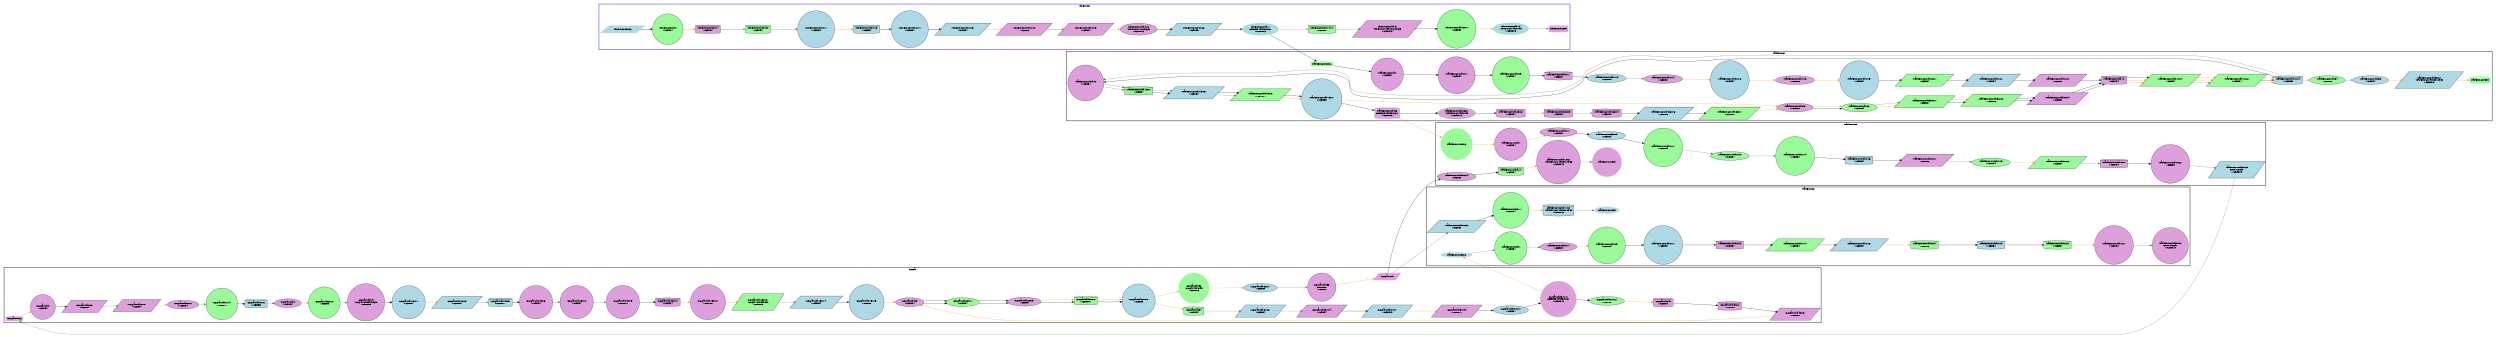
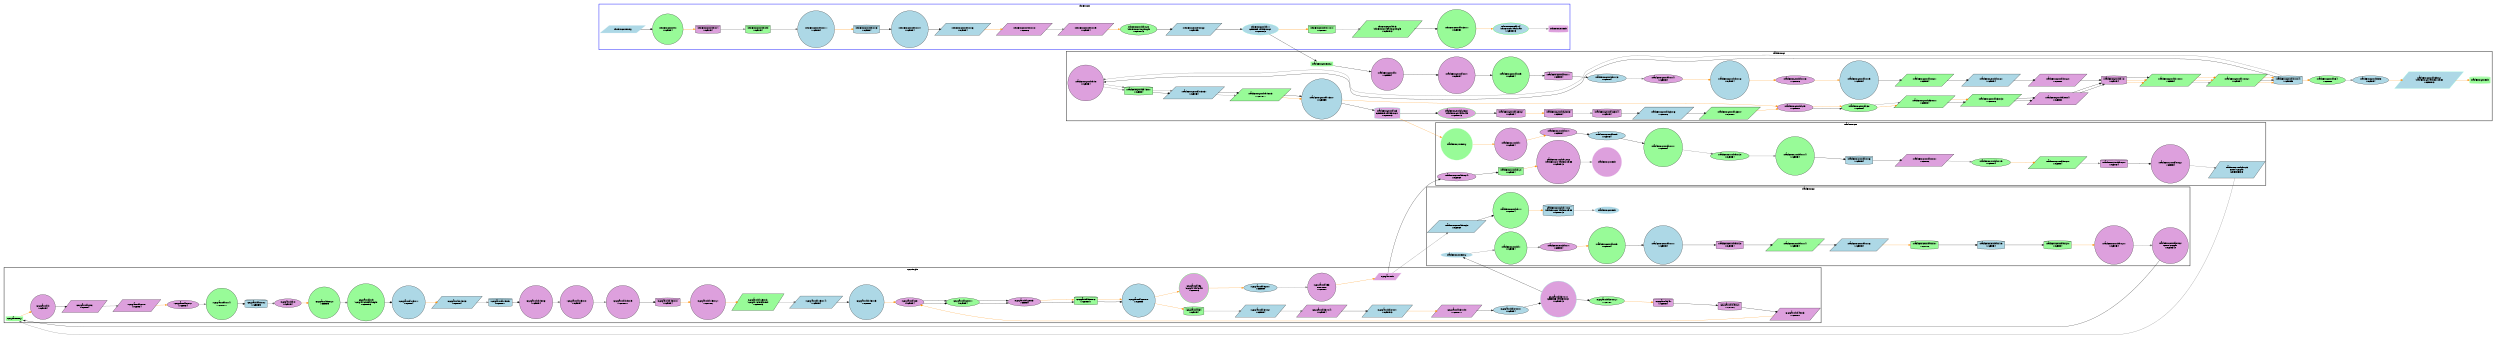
(1139, 29) -> (1139, 29)
(1260, 29) -> (1260, 29)
(1387, 29) -> (1387, 29)
(2429, 80) -> (2429, 80)
(2237, 170) -> (2237, 170)
(913, 269) -> (913, 269)
(1504, 275) -> (1504, 275)
(1194, 288) -> (1194, 288)
(366, 302) -> (366, 302)
(14, 319) -> (14, 319)
none -> (1104, 327)
